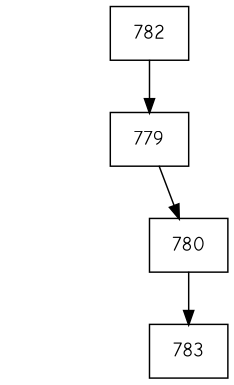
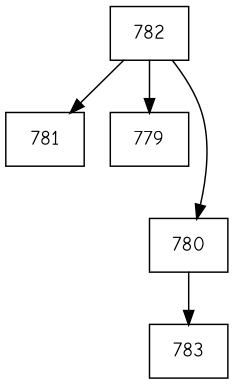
none -> (45, 139)
(167, 186) -> (205, 129)
